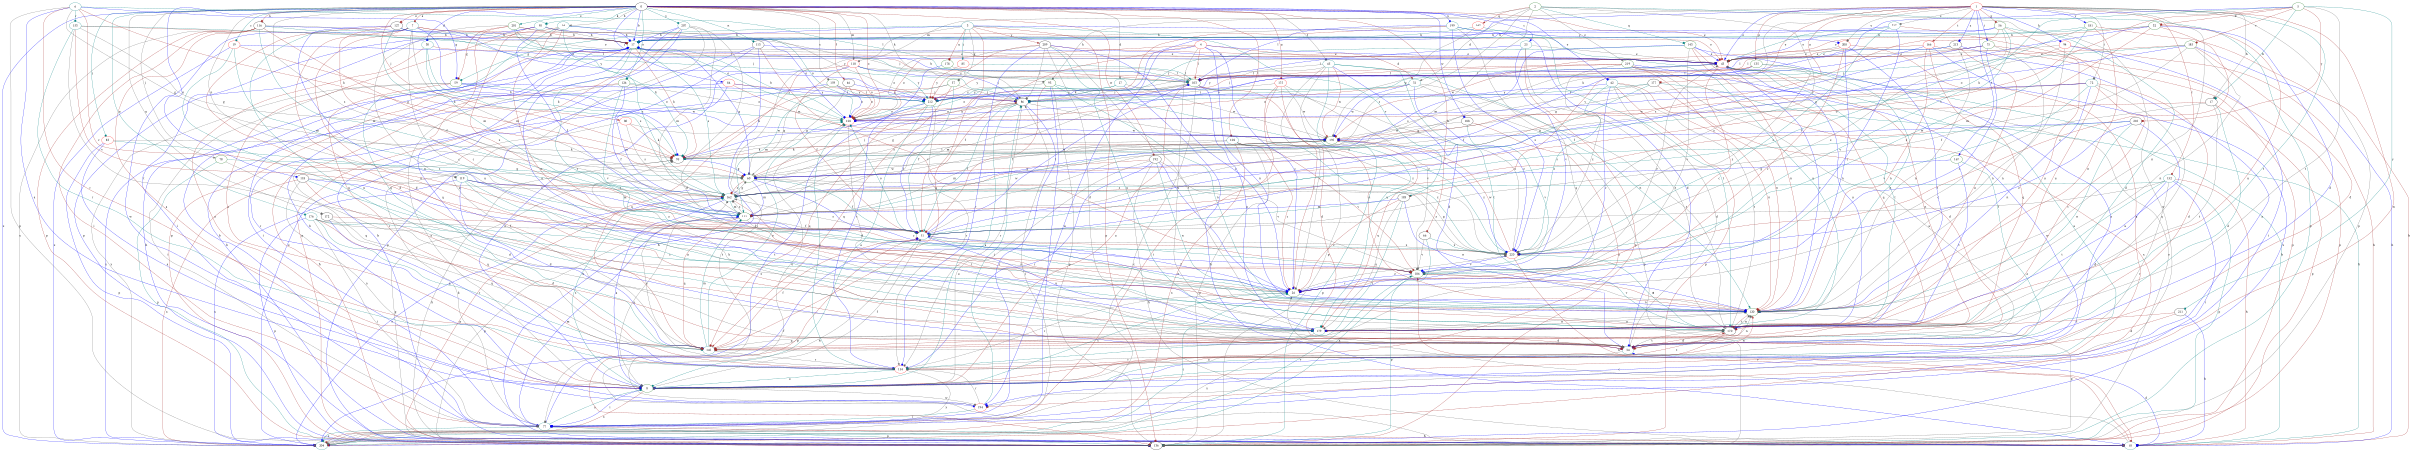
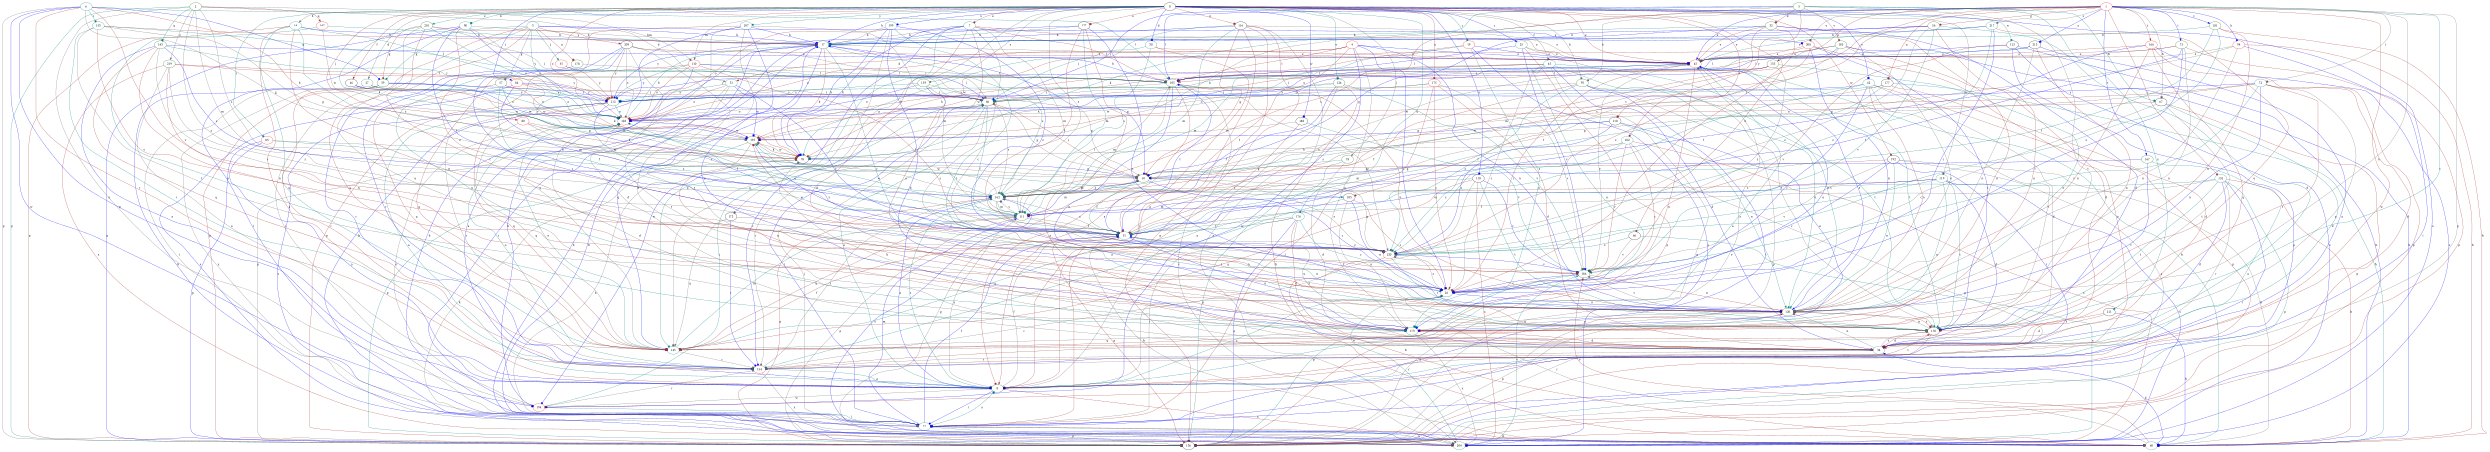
(1729, 365) -> (157, 267)
